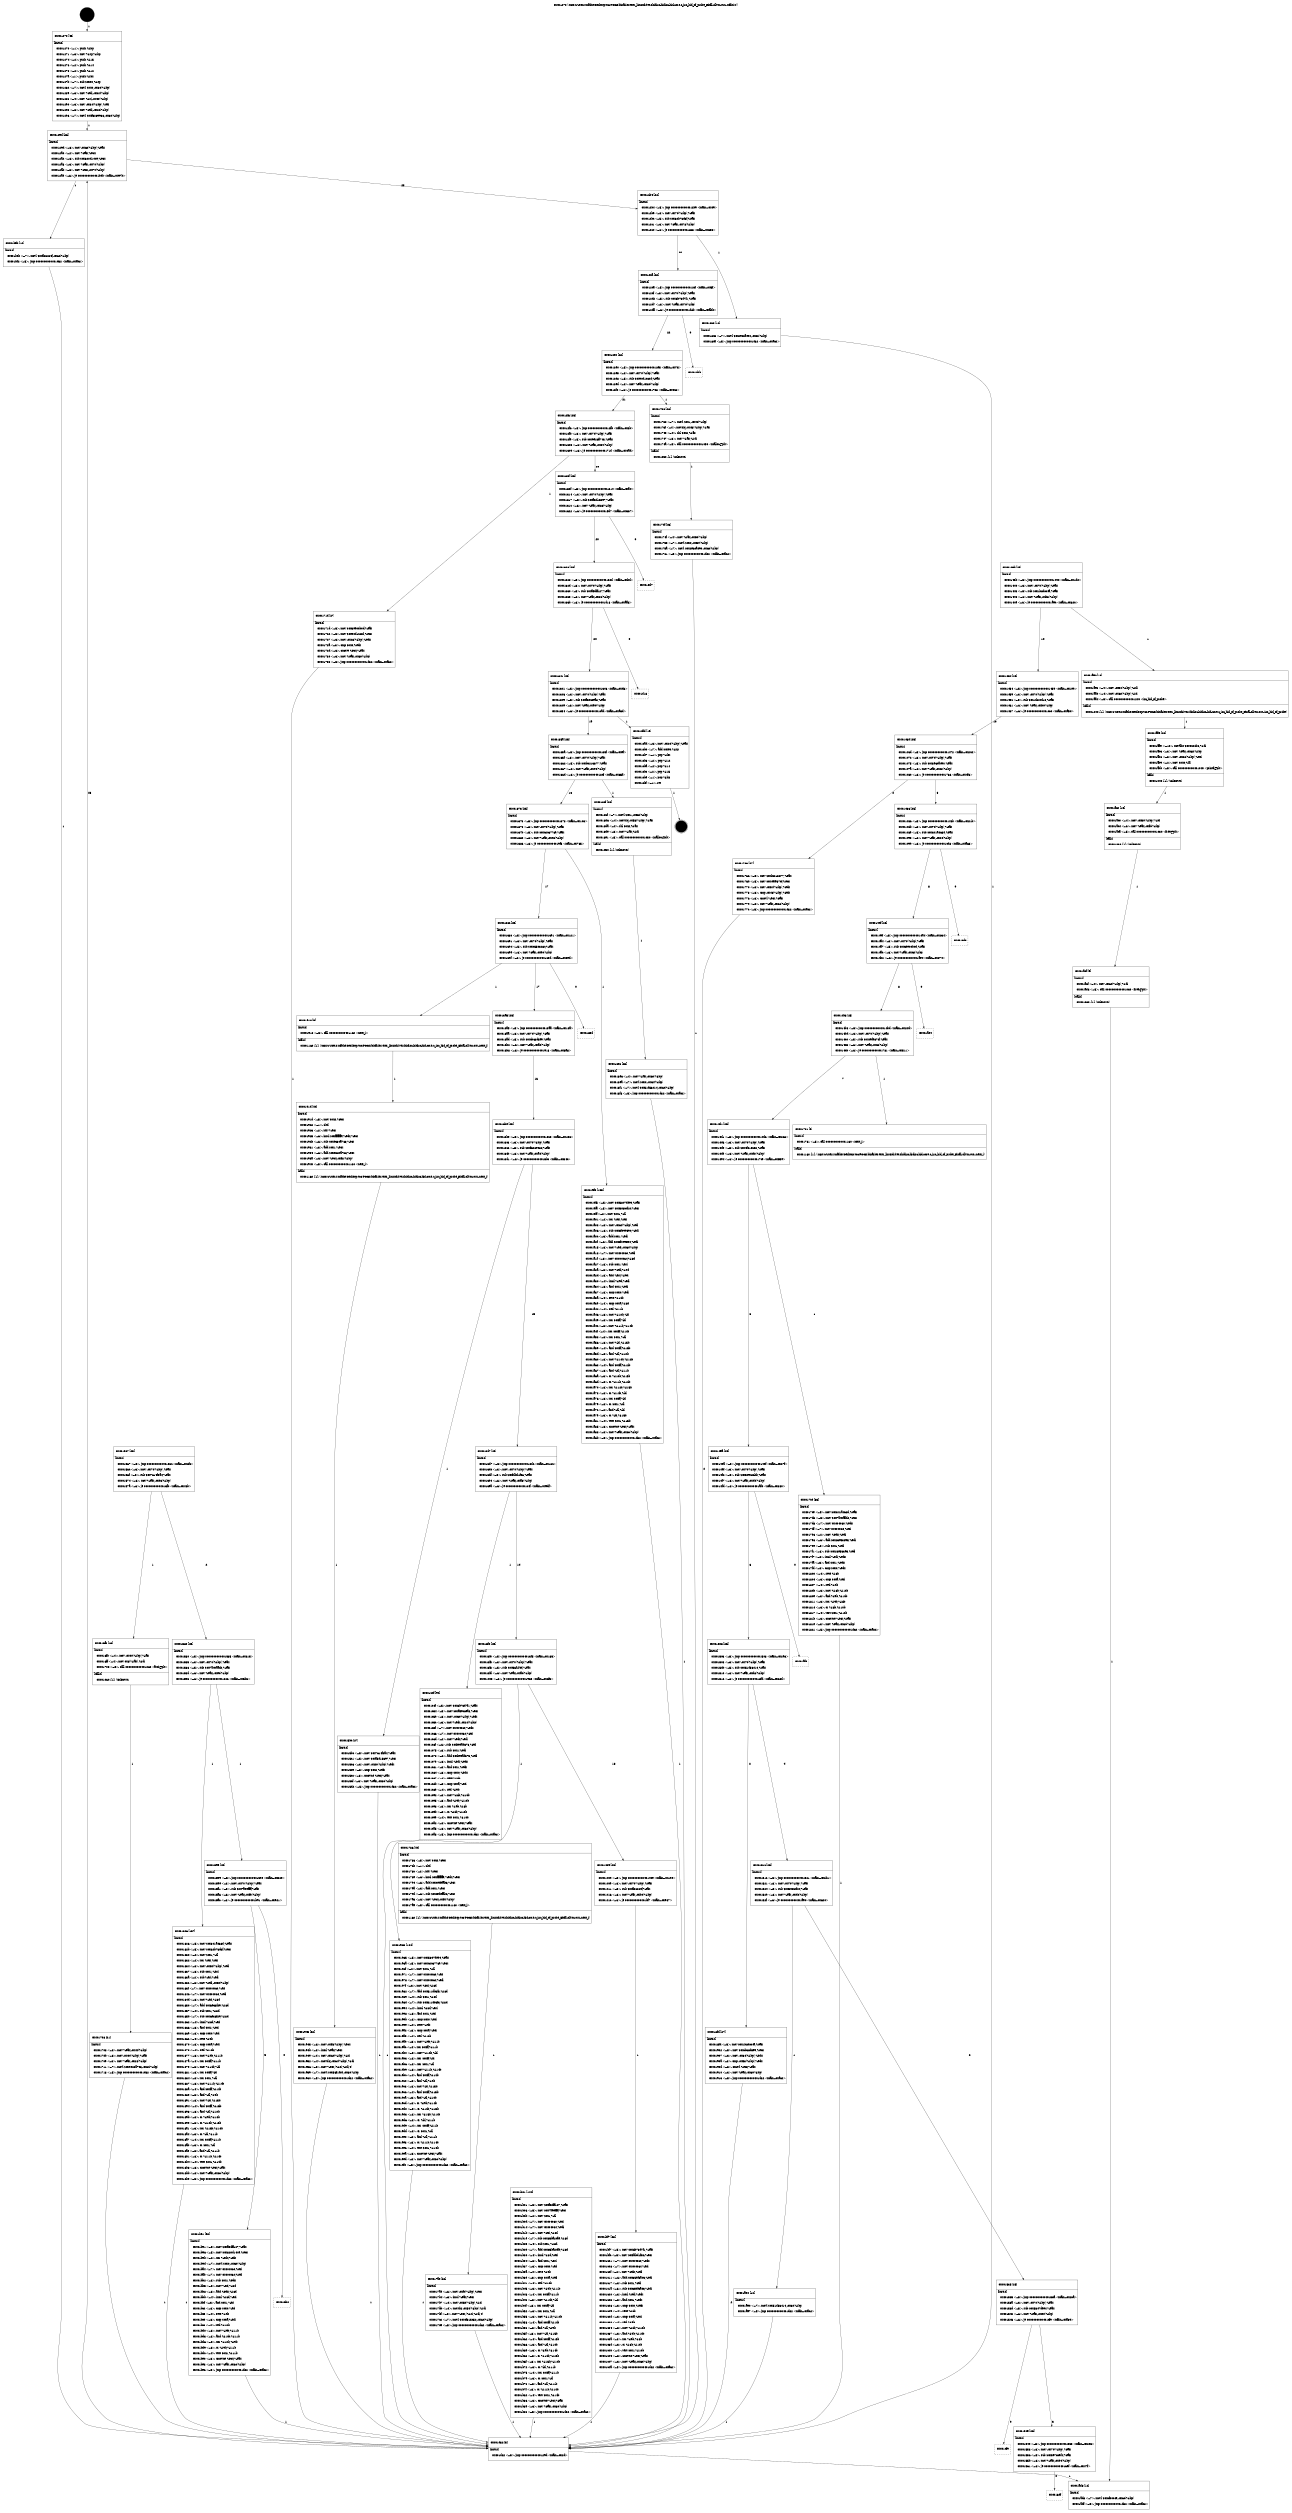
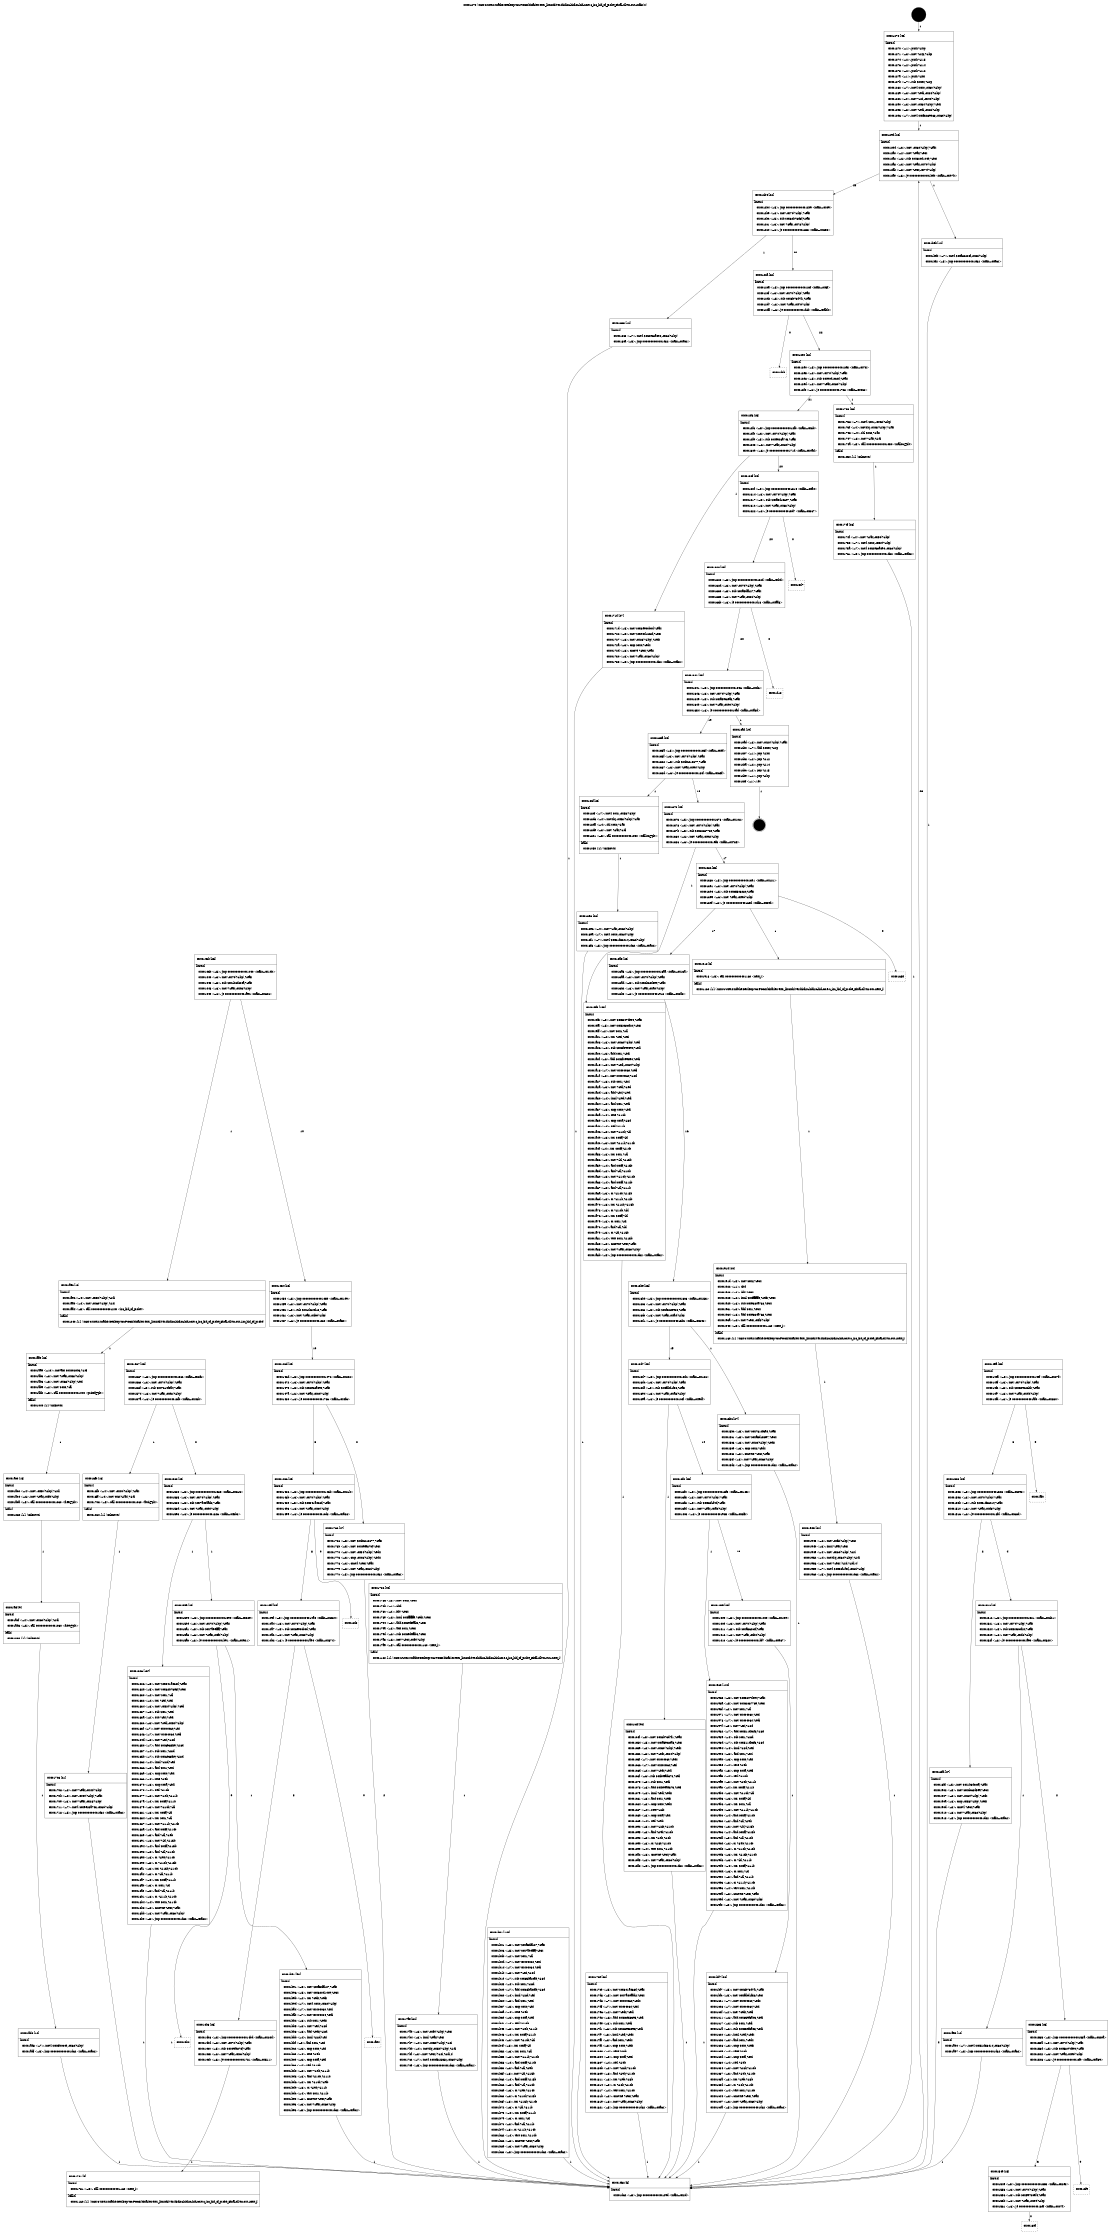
(748, 1142) -> none
(265, 2055) -> (251, 1796)
(823, 2464) -> (209, 2167)
